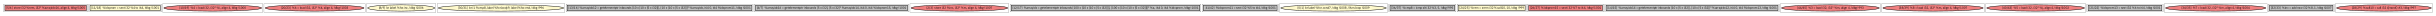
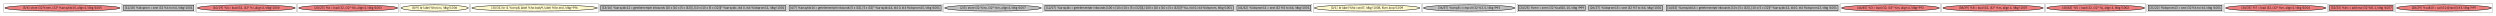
(46, 8) -> (62, 8)
(125, 8) -> (159, 8)
(959, 8) -> (993, 8)
(1422, 8) -> (1469, 8)
(1492, 8) -> (1552, 8)
(1566, 8) -> (1626, 8)
(2301, 8) -> (2361, 8)
